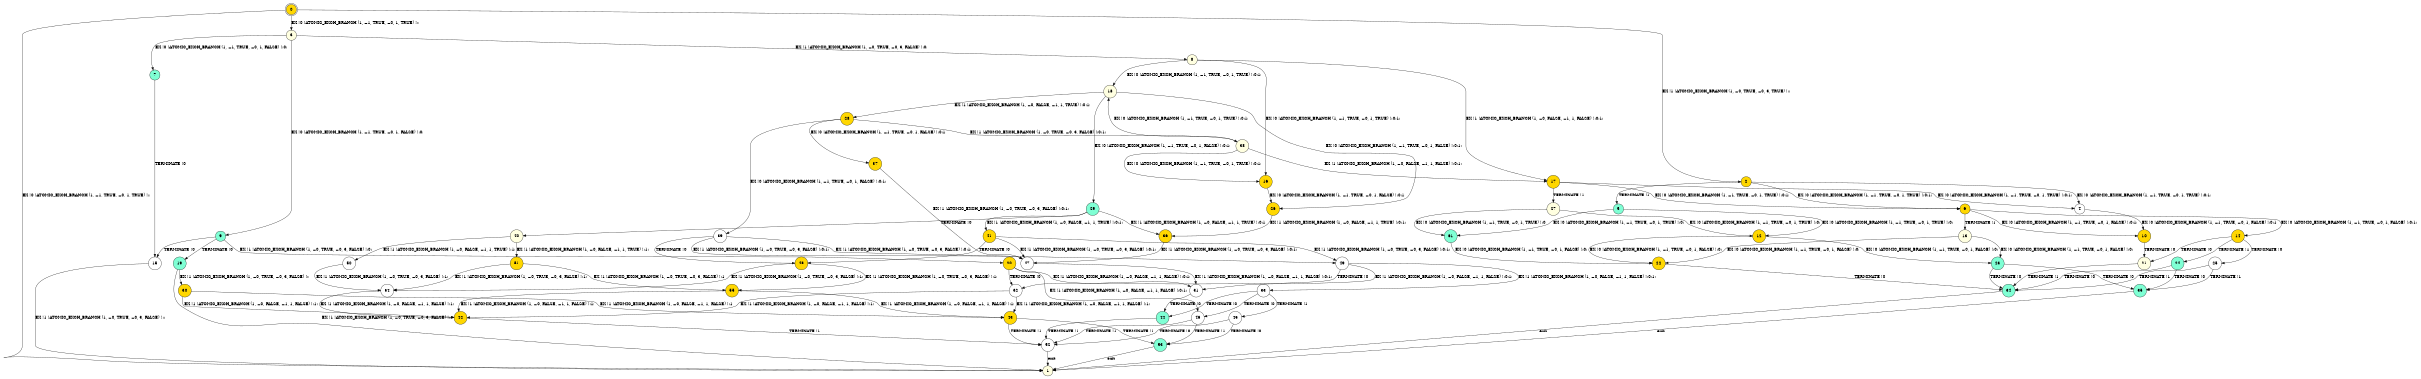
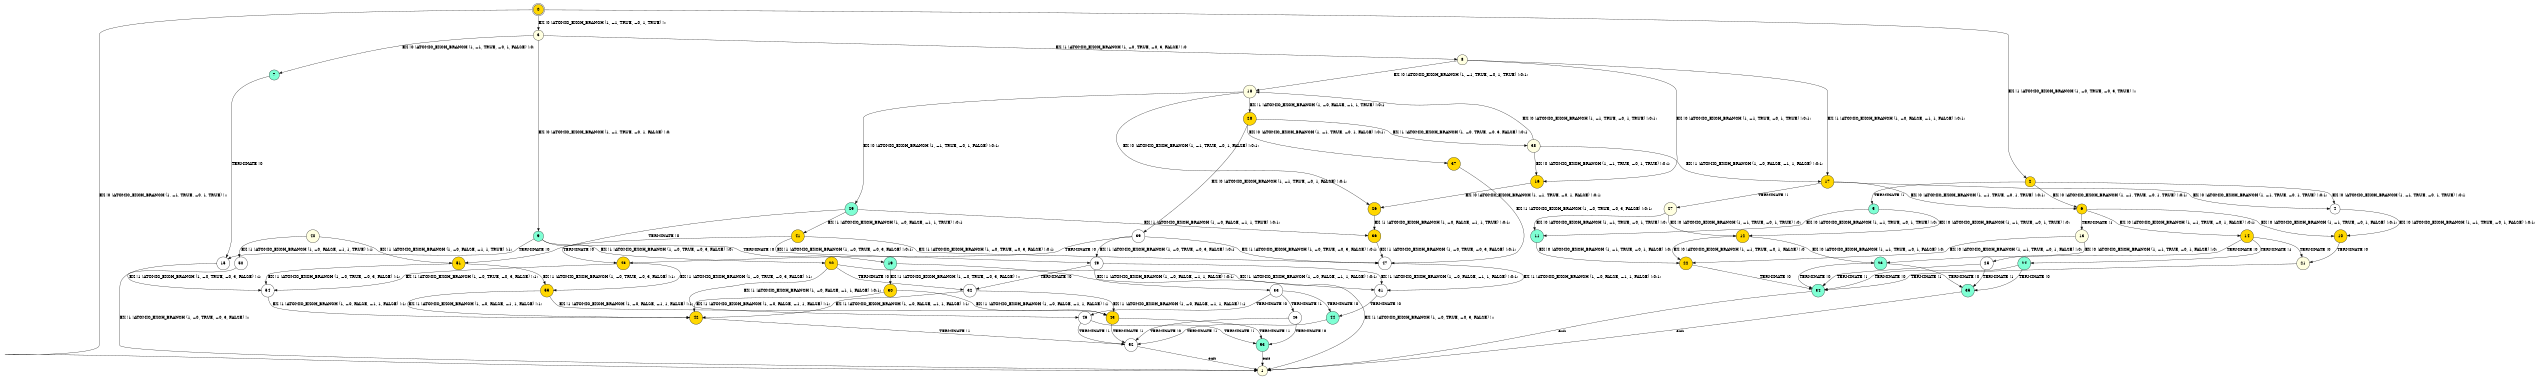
(807, 226) -> (655, 229)
(1451, 236) -> (1537, 236)
